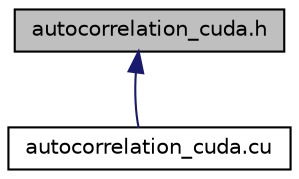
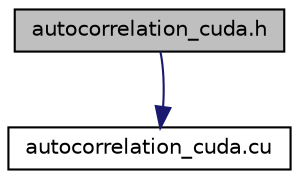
(136, 100) -> (163, 79)
